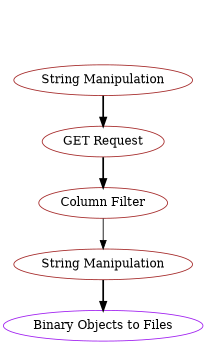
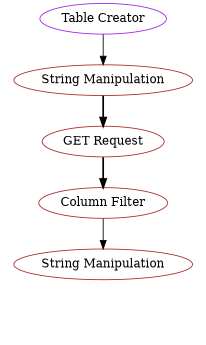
none -> (103, 19)
(103, 326) -> none
